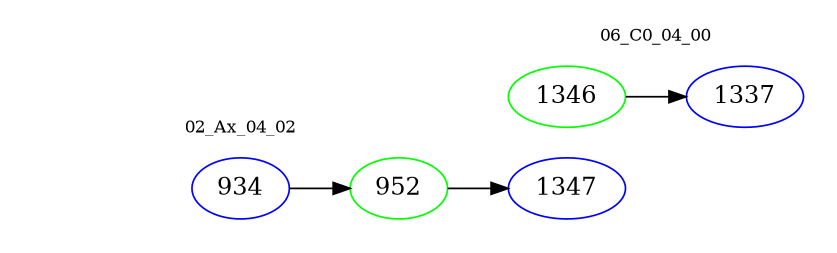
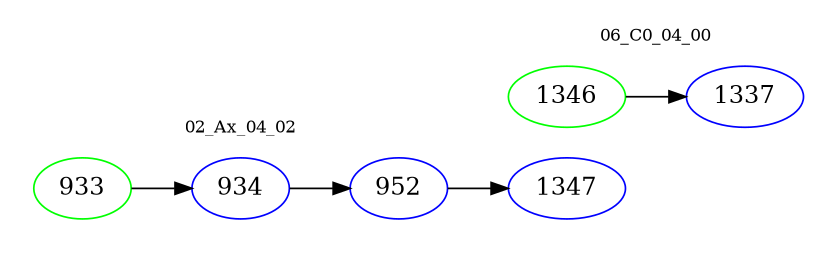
none -> (82, 188)
(399, 188) -> (399, 188)
